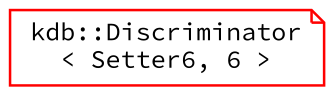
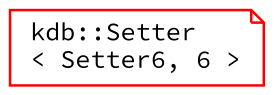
(167, 48) -> (137, 48)
